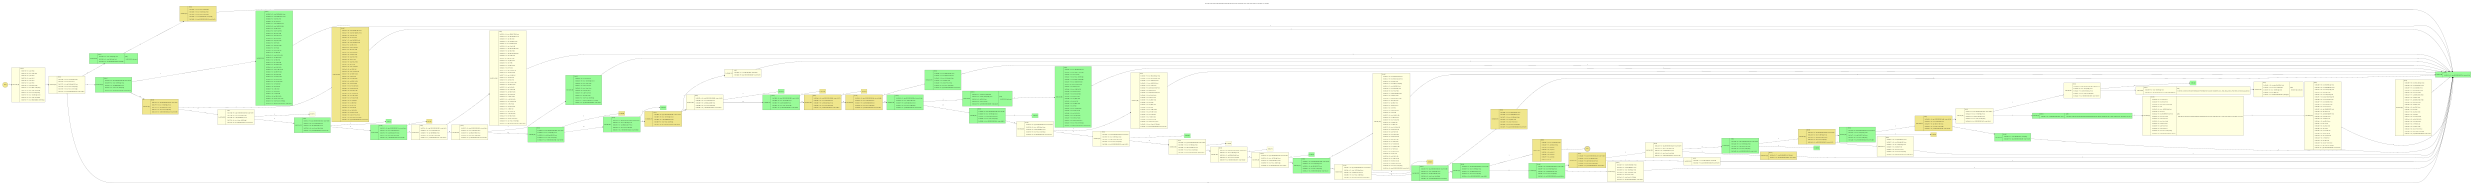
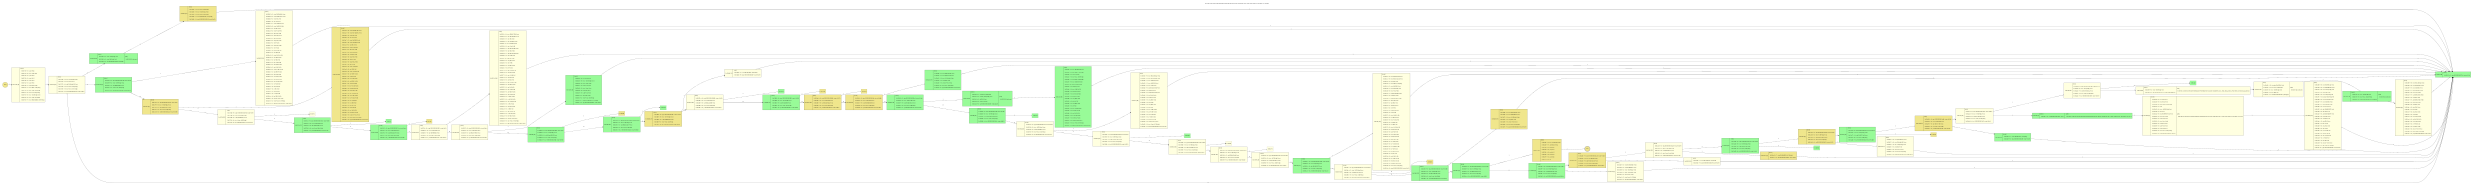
(274, 58) -> (274, 58)
none -> (2367, 96)
(1312, 155) -> none
